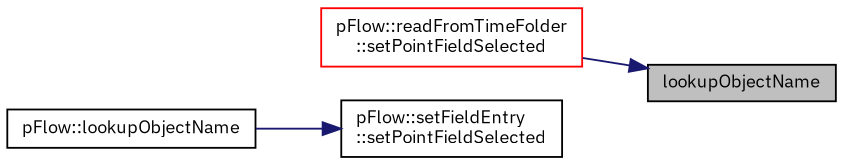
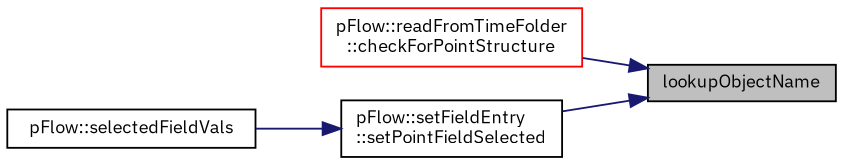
(452, 37) -> (452, 37)
none -> (596, 106)
(131, 129) -> (131, 129)
